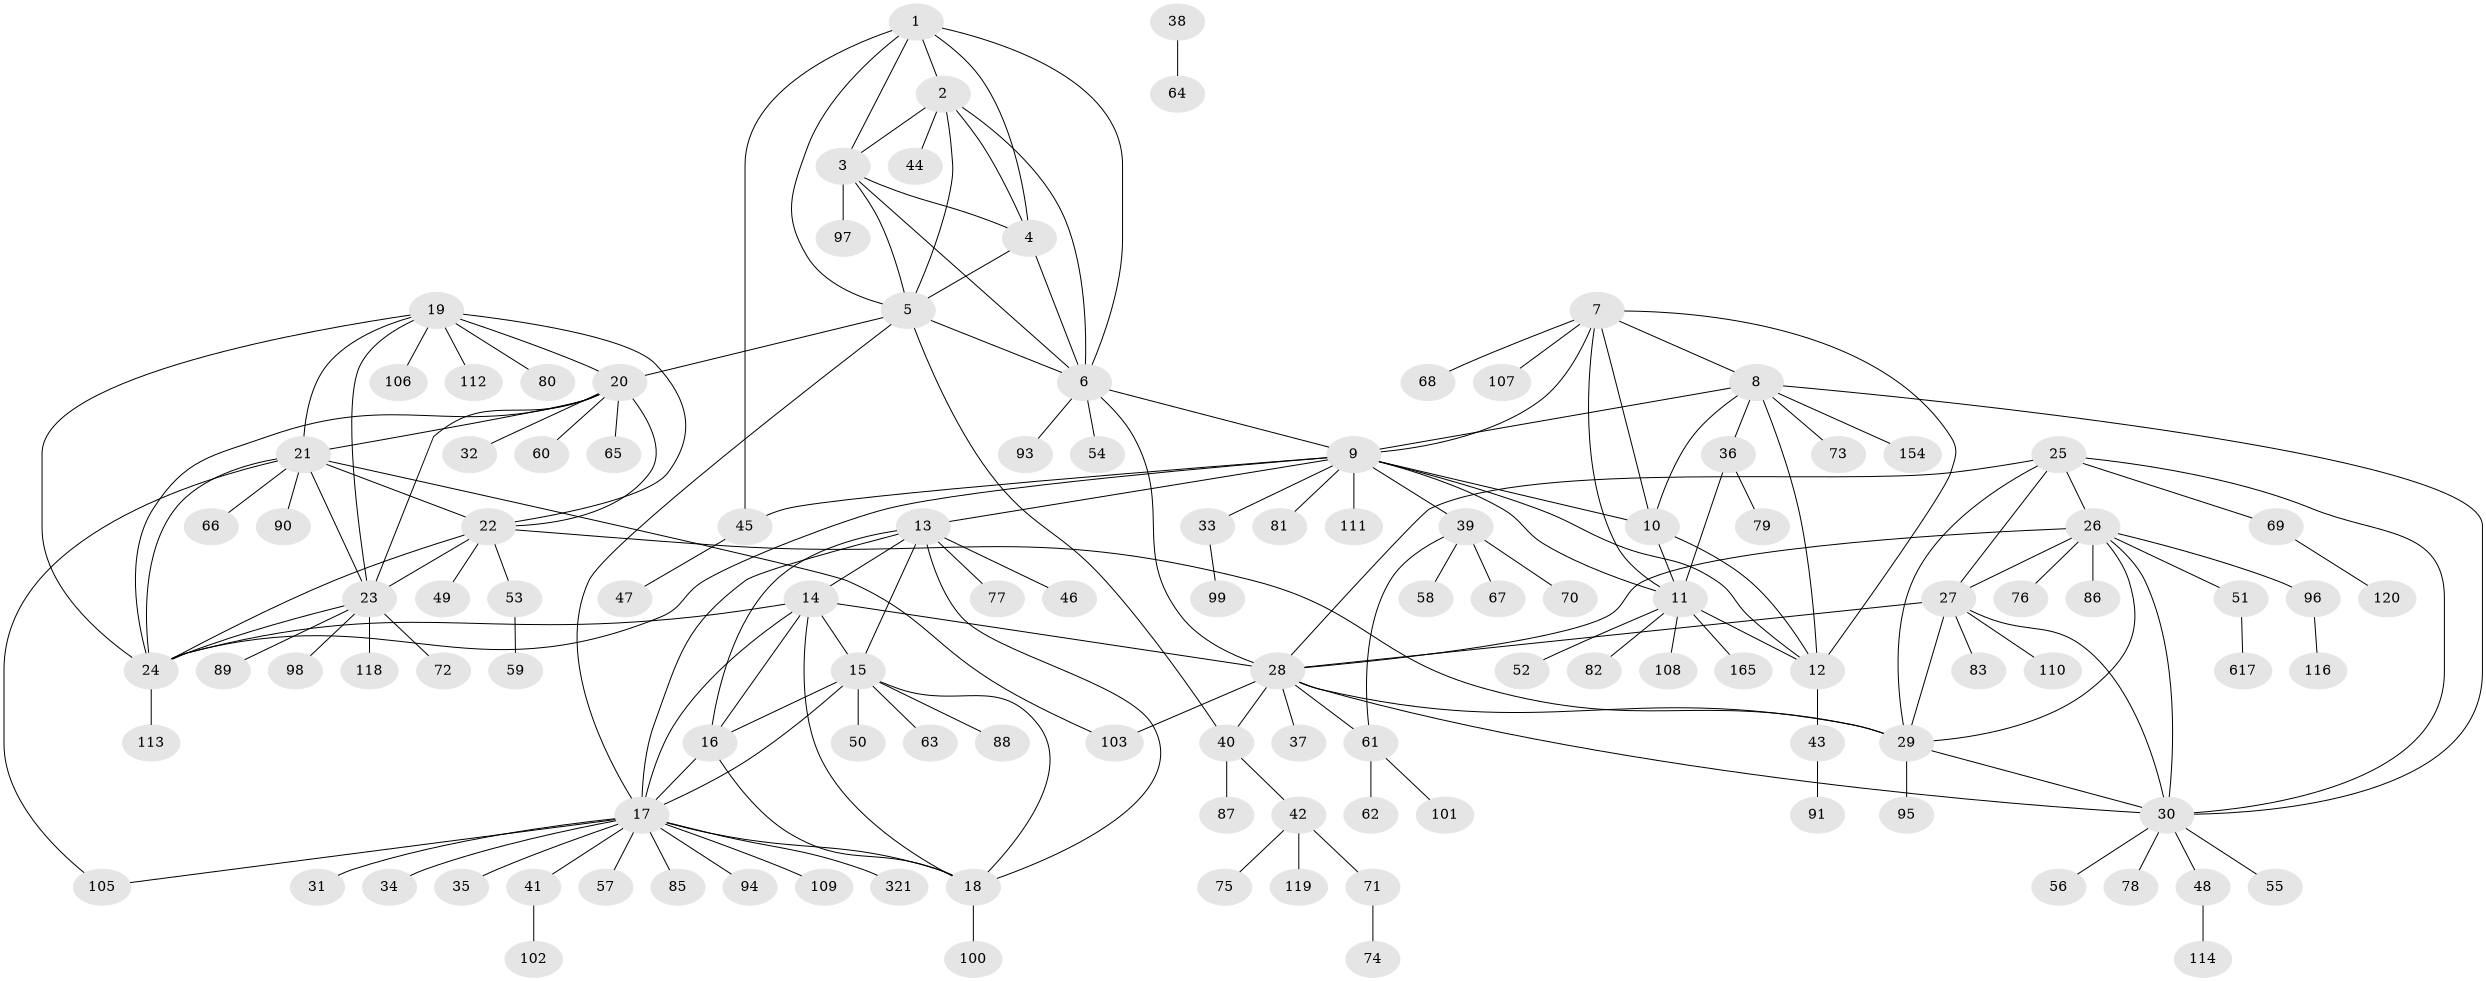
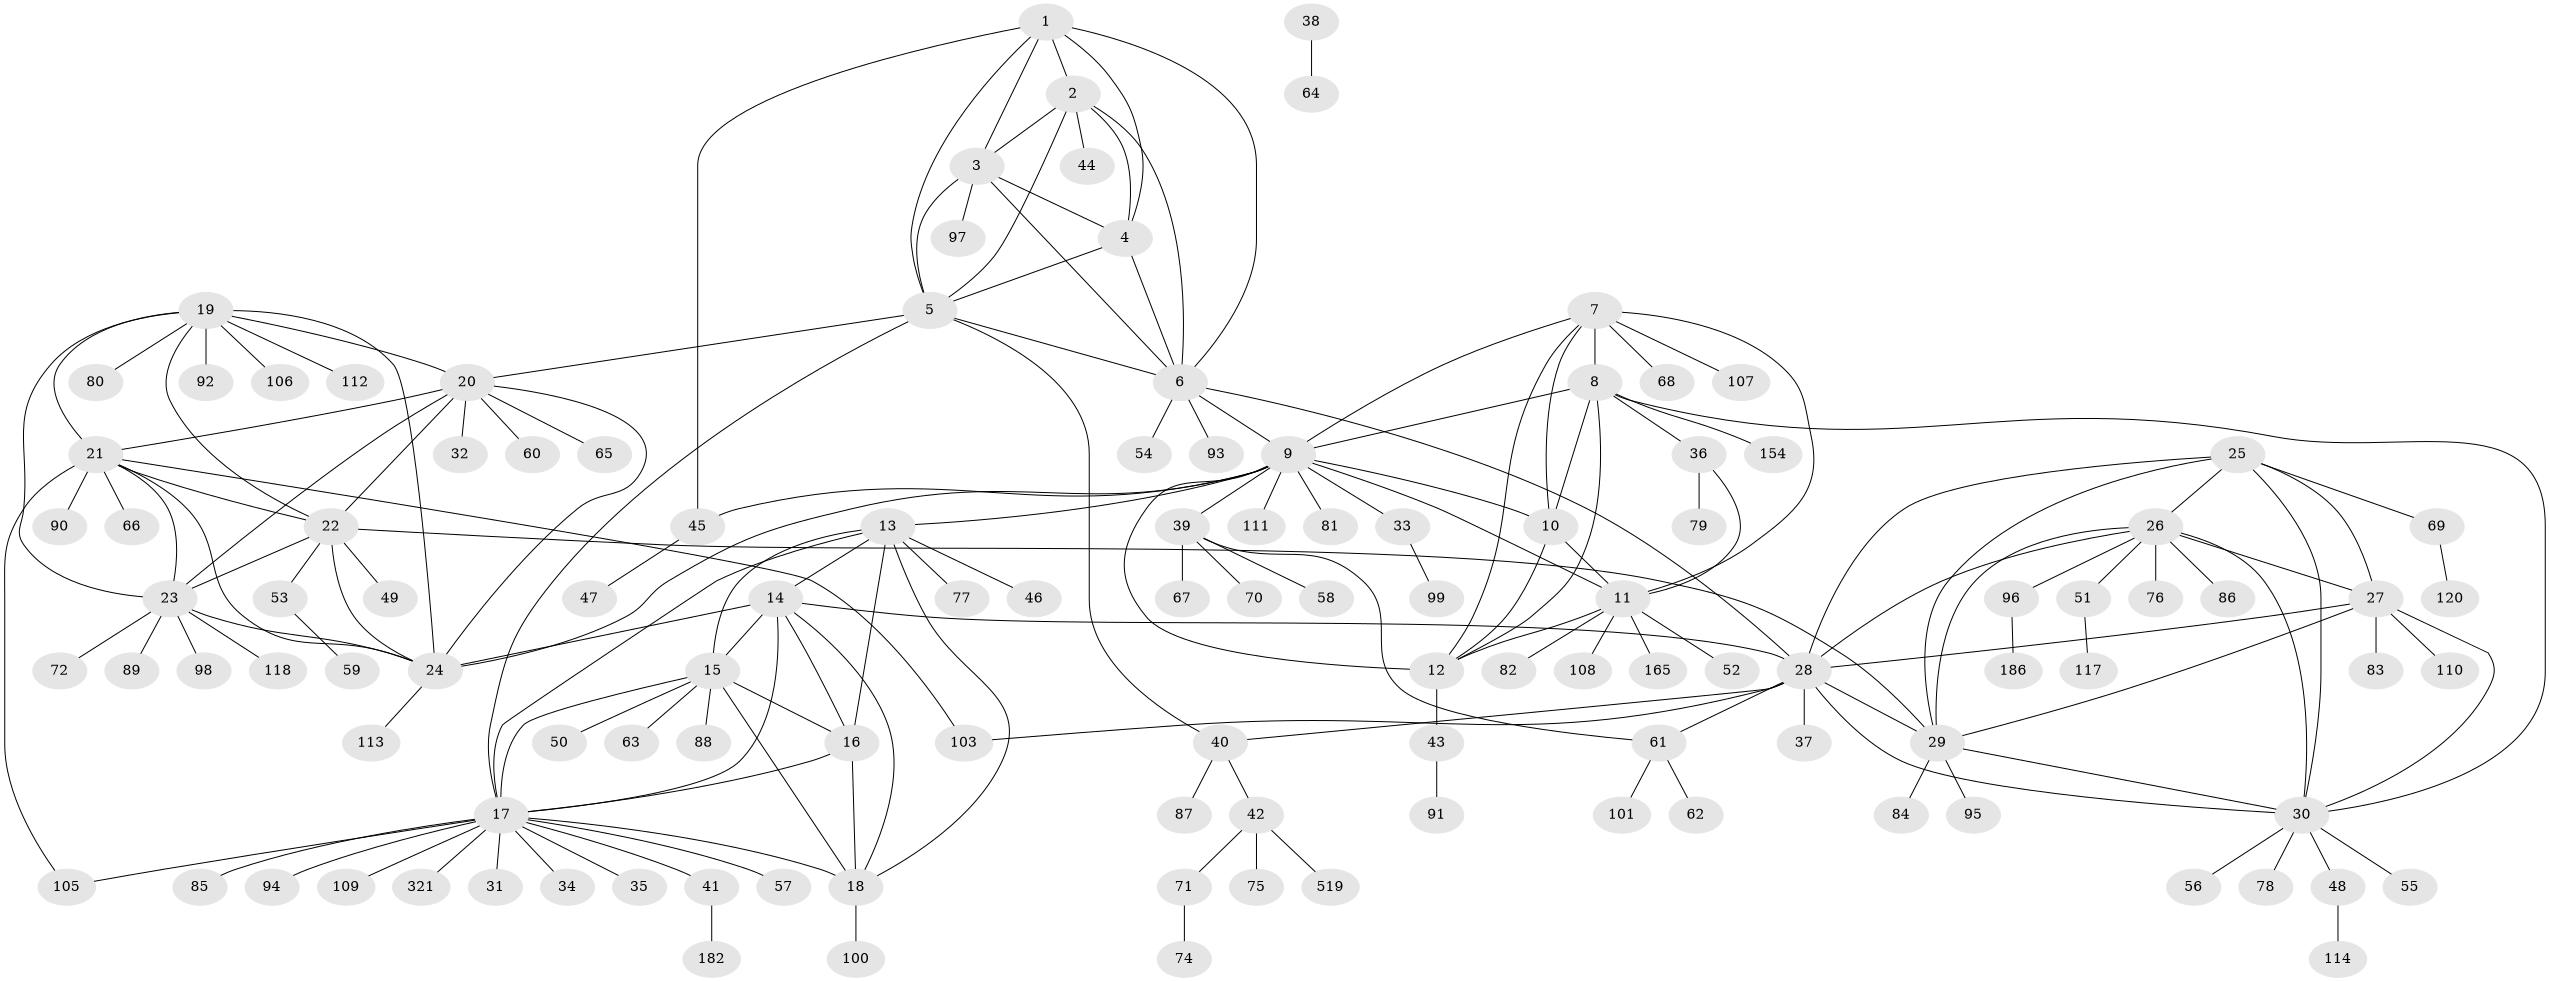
none -> (206, 383)
(1839, 455) -> none
(2243, 671) -> (2089, 671)
(2318, 671) -> (2013, 671)
none -> (1901, 815)
(1299, 887) -> (1331, 887)
(534, 959) -> (712, 959)
